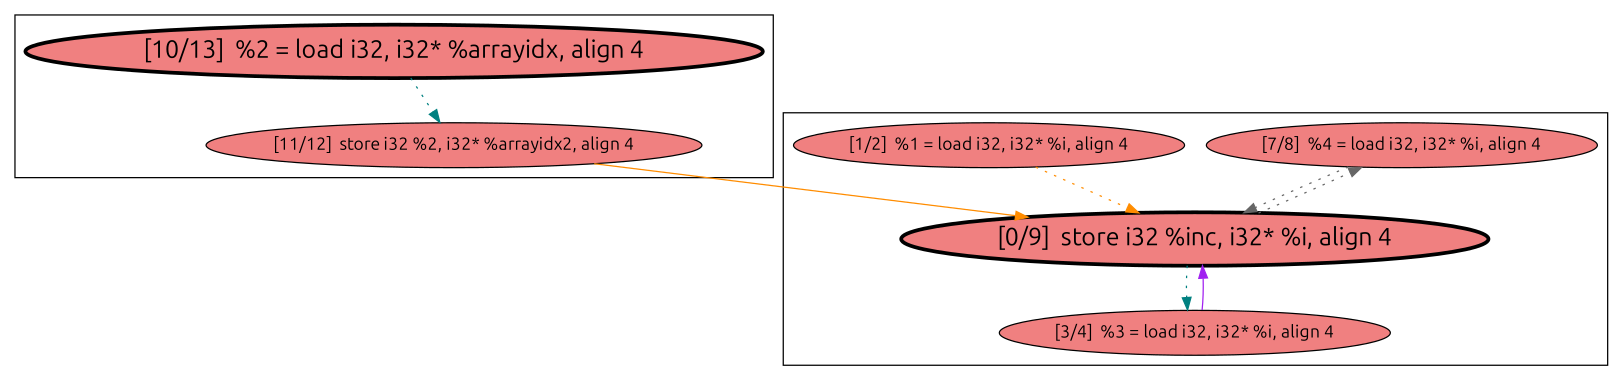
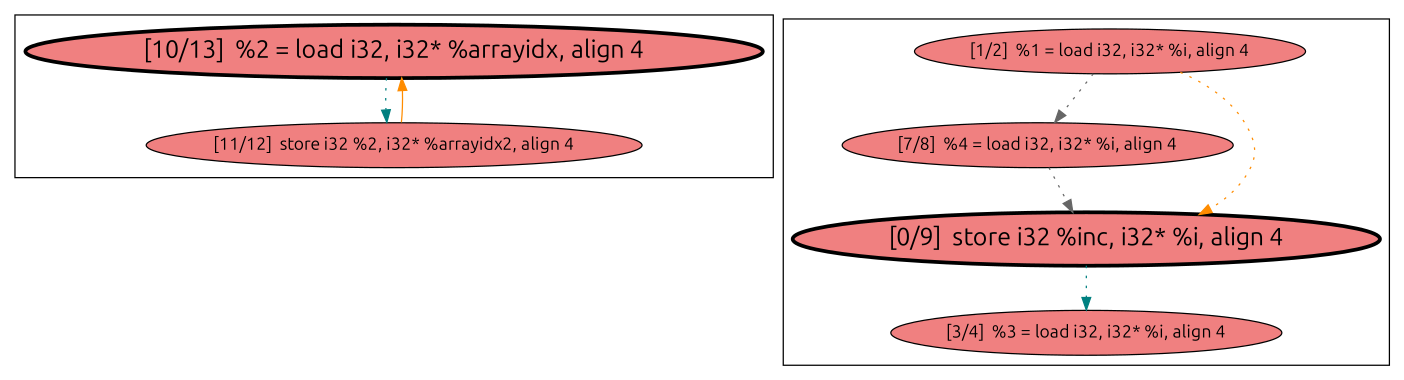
(805, 190) -> (402, 107)
(1304, 193) -> (1078, 93)
(1203, 294) -> none
